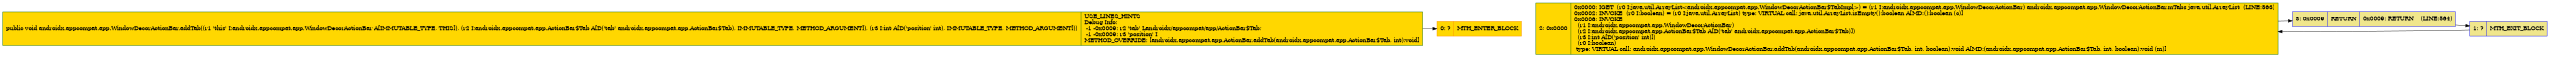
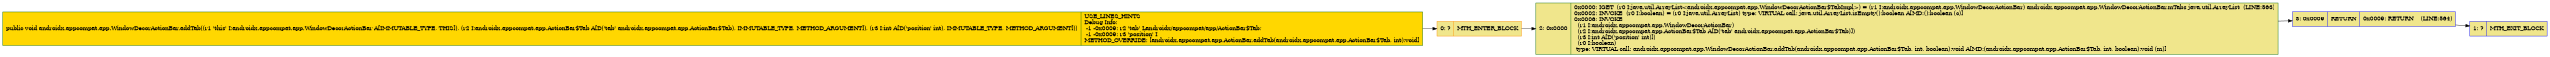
(1479, 29) -> (1479, 29)
(1907, 29) -> (1907, 29)
(2376, 31) -> (1527, 29)
